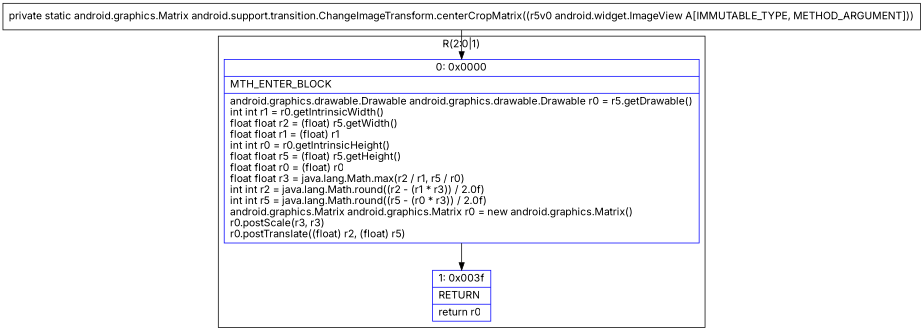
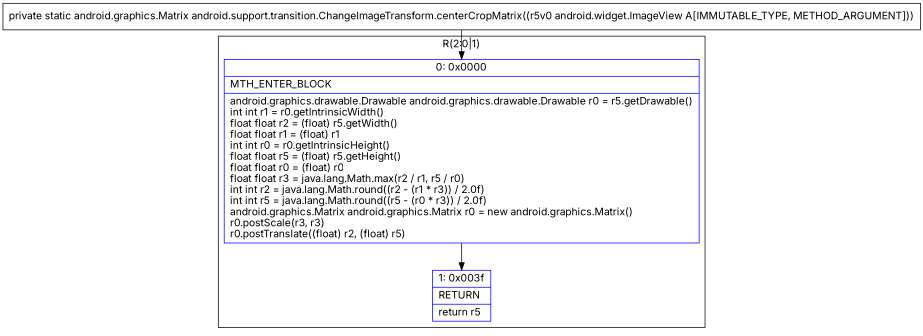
(460, 312) -> (460, 312)
